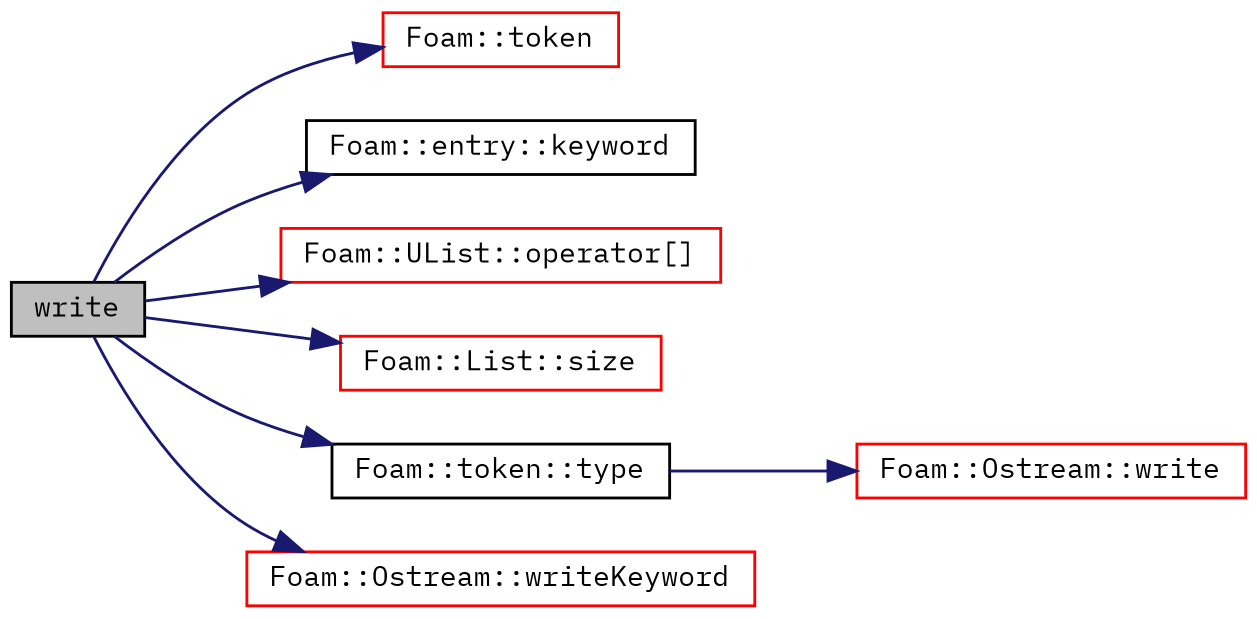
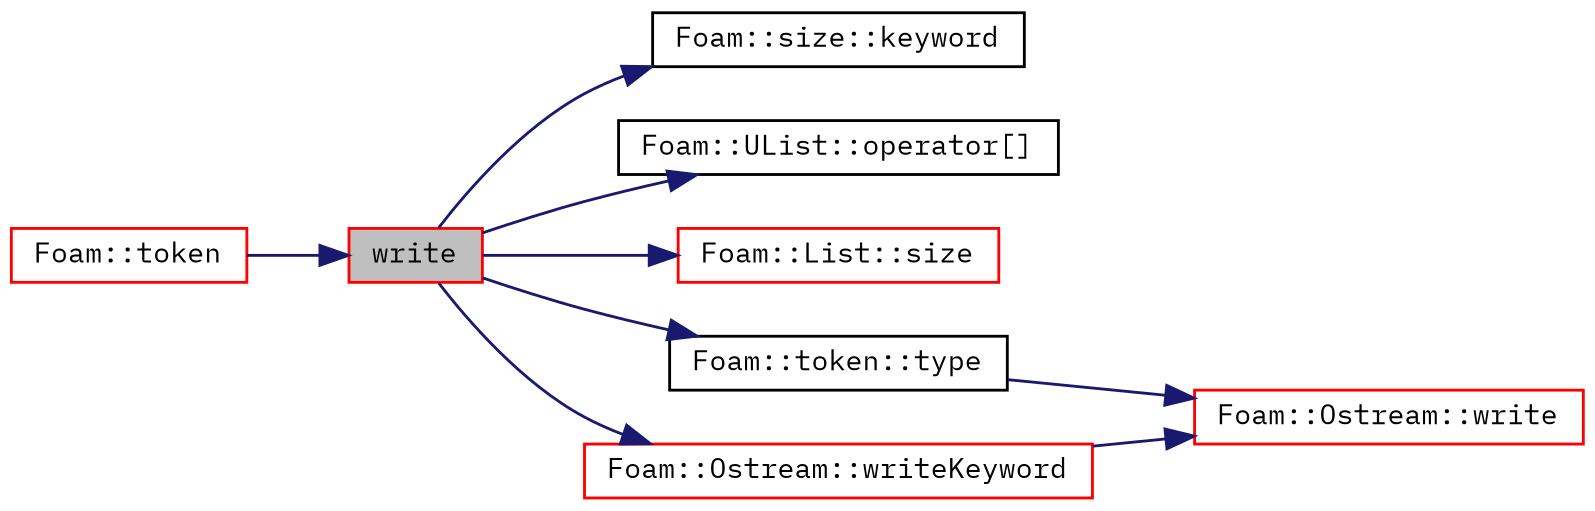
(197, 134) -> (283, 255)
(501, 148) -> (838, 40)
(501, 255) -> (838, 148)
(78, 309) -> (416, 255)
none -> (1129, 443)
